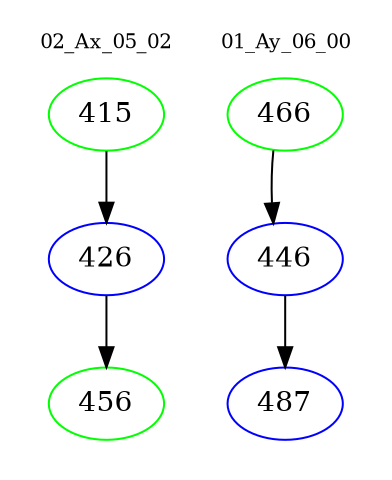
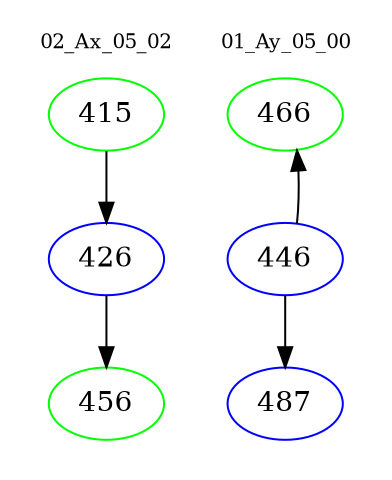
(286, 43) -> (286, 43)
(272, 177) -> (299, 197)
